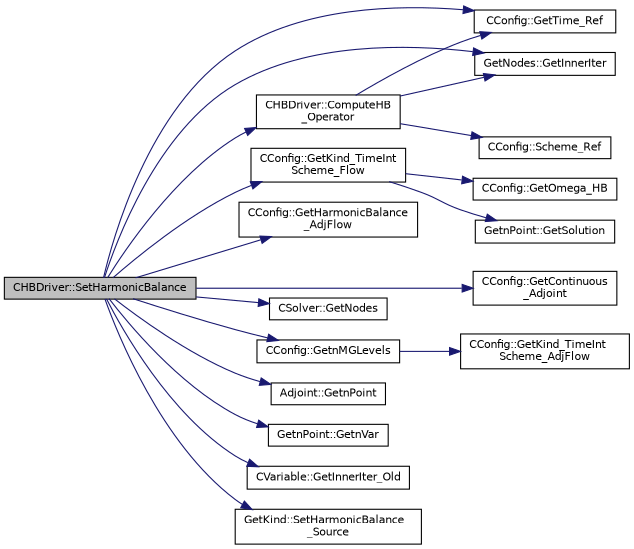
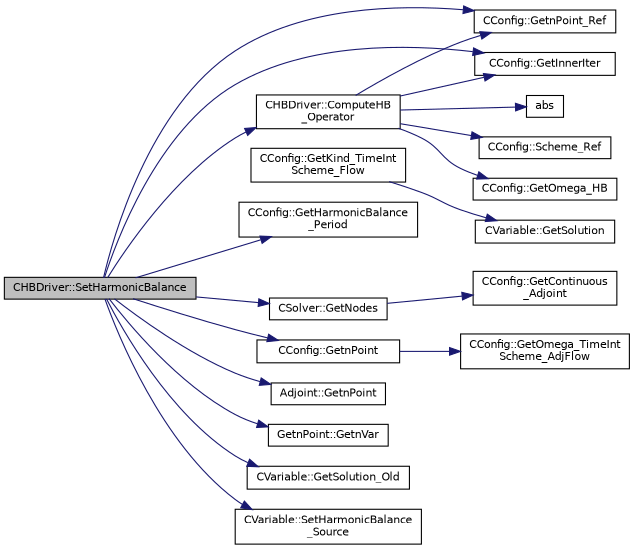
(545, 21) -> (545, 21)
(545, 64) -> (545, 64)
none -> (545, 106)
(434, 177) -> (439, 151)
(328, 220) -> (328, 220)
(179, 226) -> none
(545, 232) -> (545, 232)
(329, 288) -> (425, 300)
(328, 351) -> (328, 351)
(545, 351) -> (545, 351)
(328, 478) -> (328, 478)
(328, 527) -> (328, 527)
